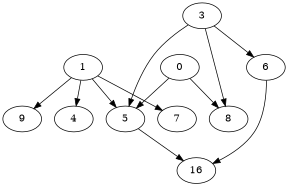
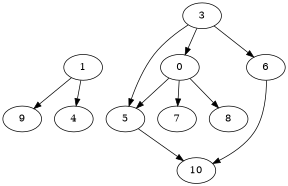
(214, 64) -> (192, 38)
(102, 90) -> none
(127, 91) -> (179, 90)
(196, 171) -> (196, 171)
